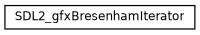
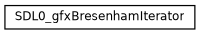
(100, 17) -> (100, 17)
